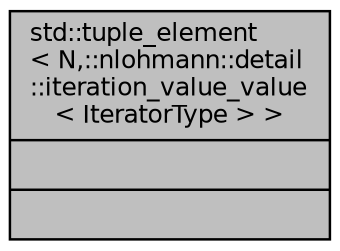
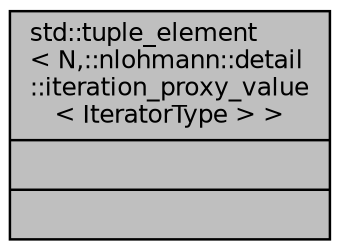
(169, 88) -> (170, 88)
